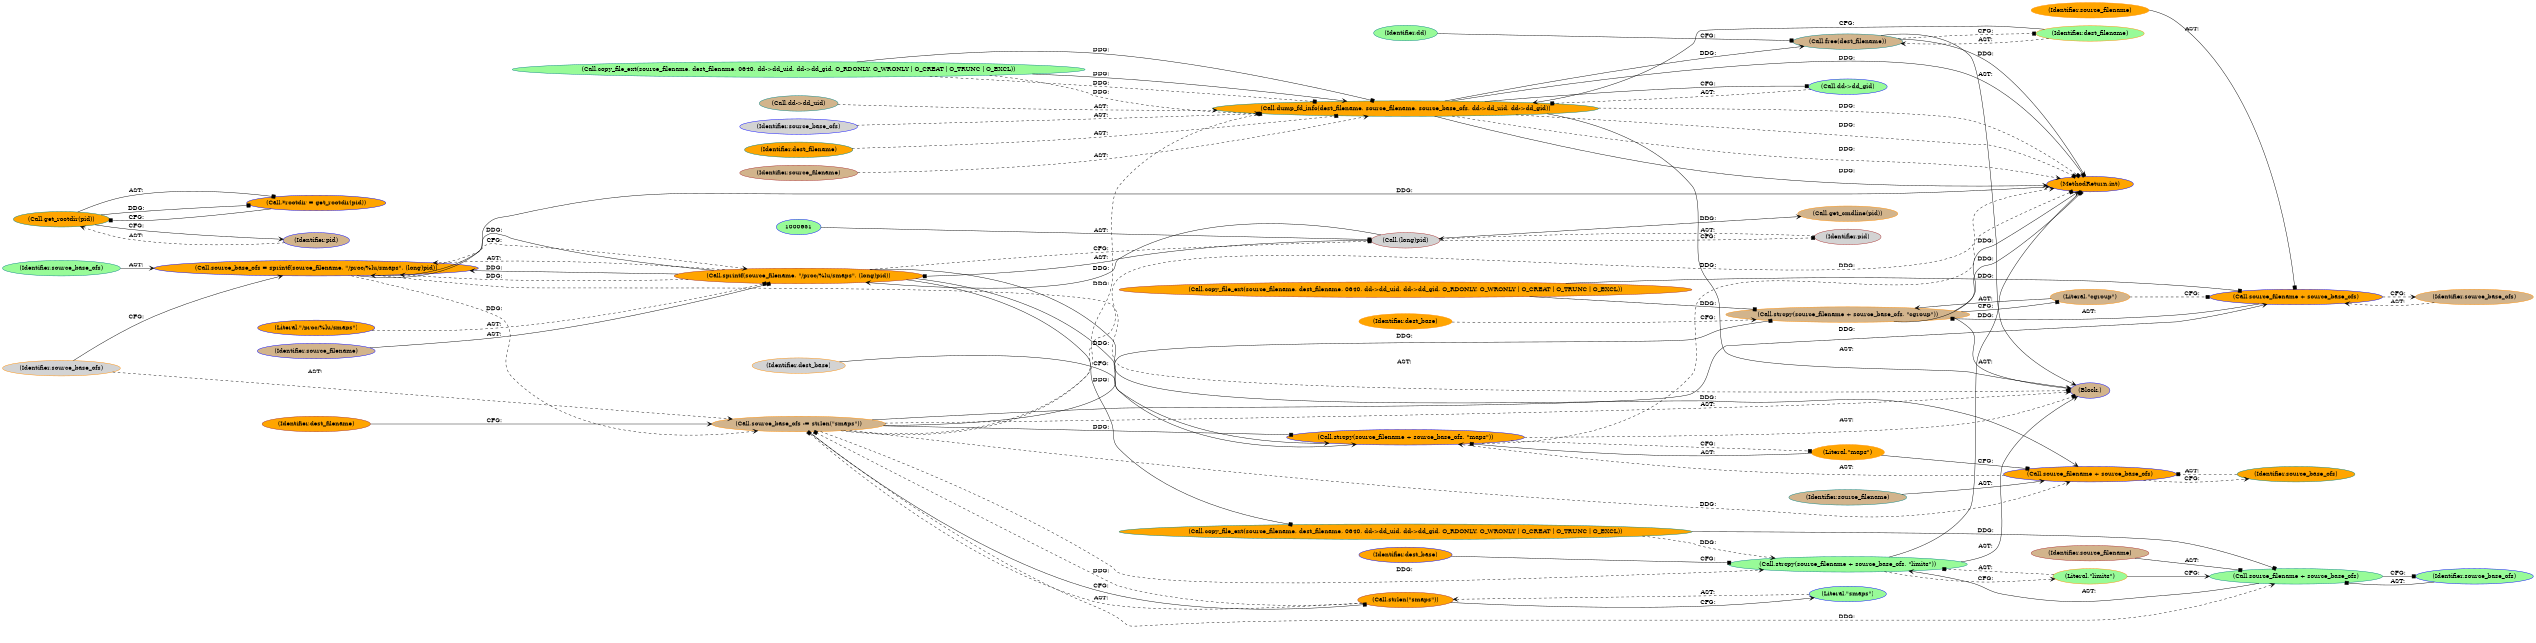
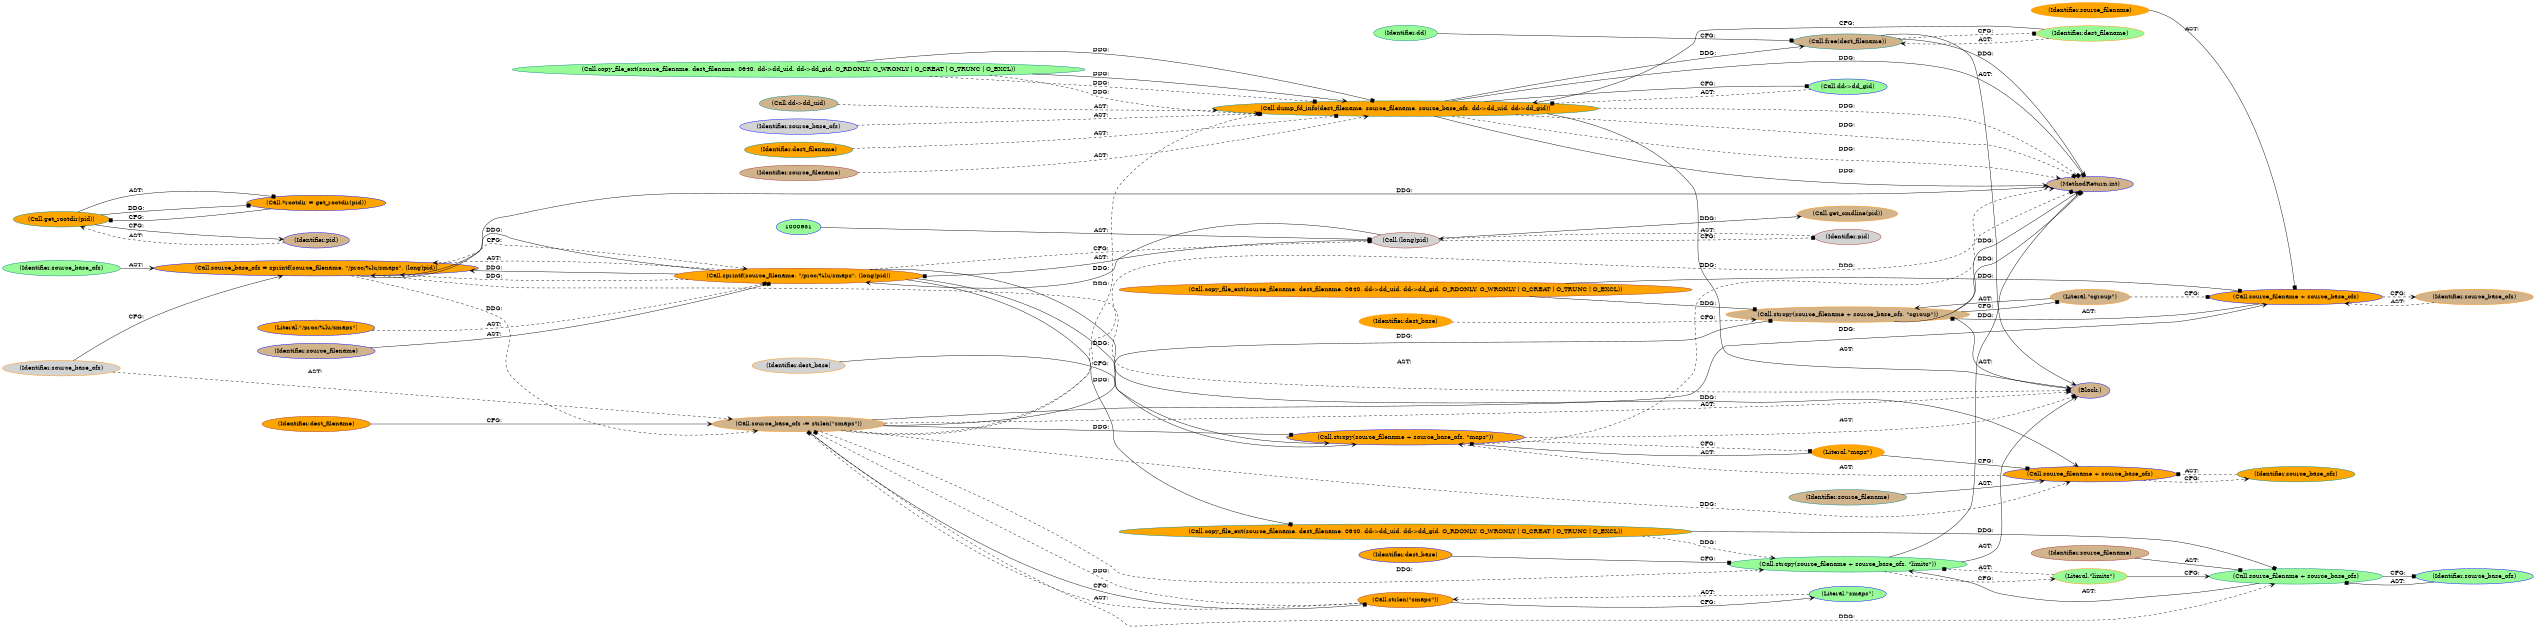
(2090, 184) -> (2090, 184)
